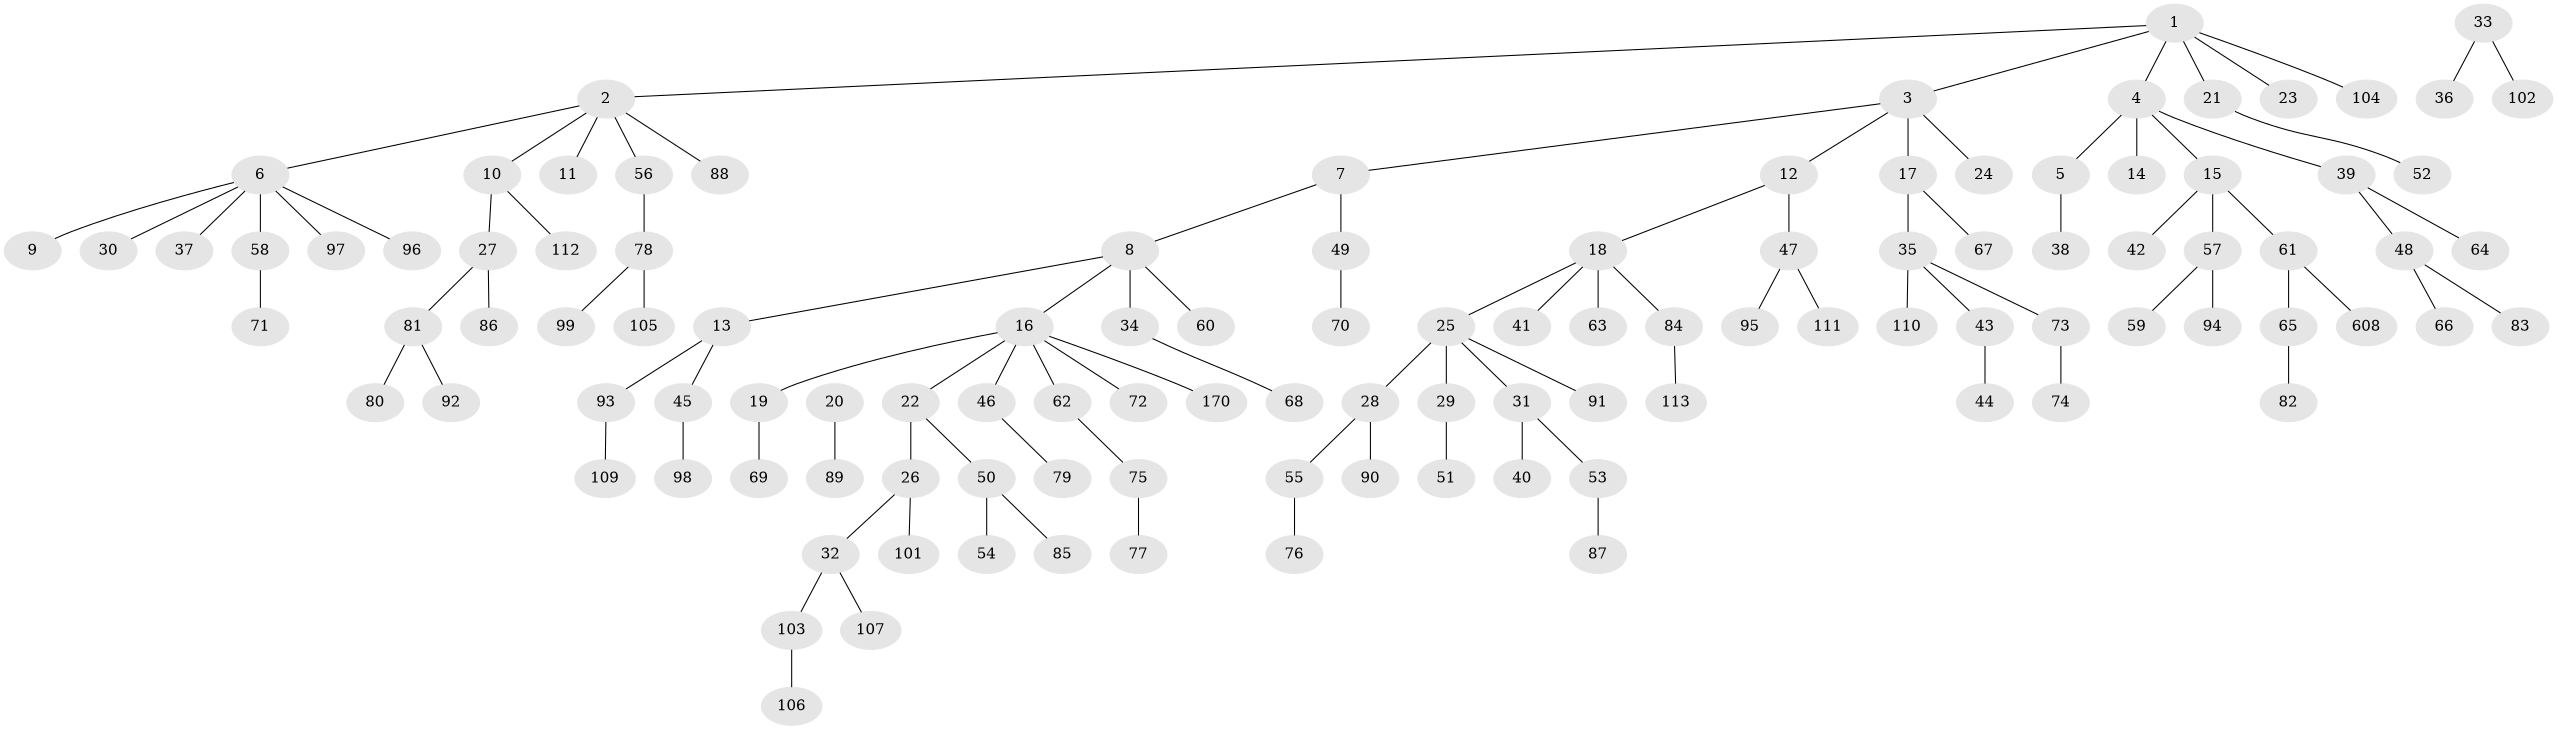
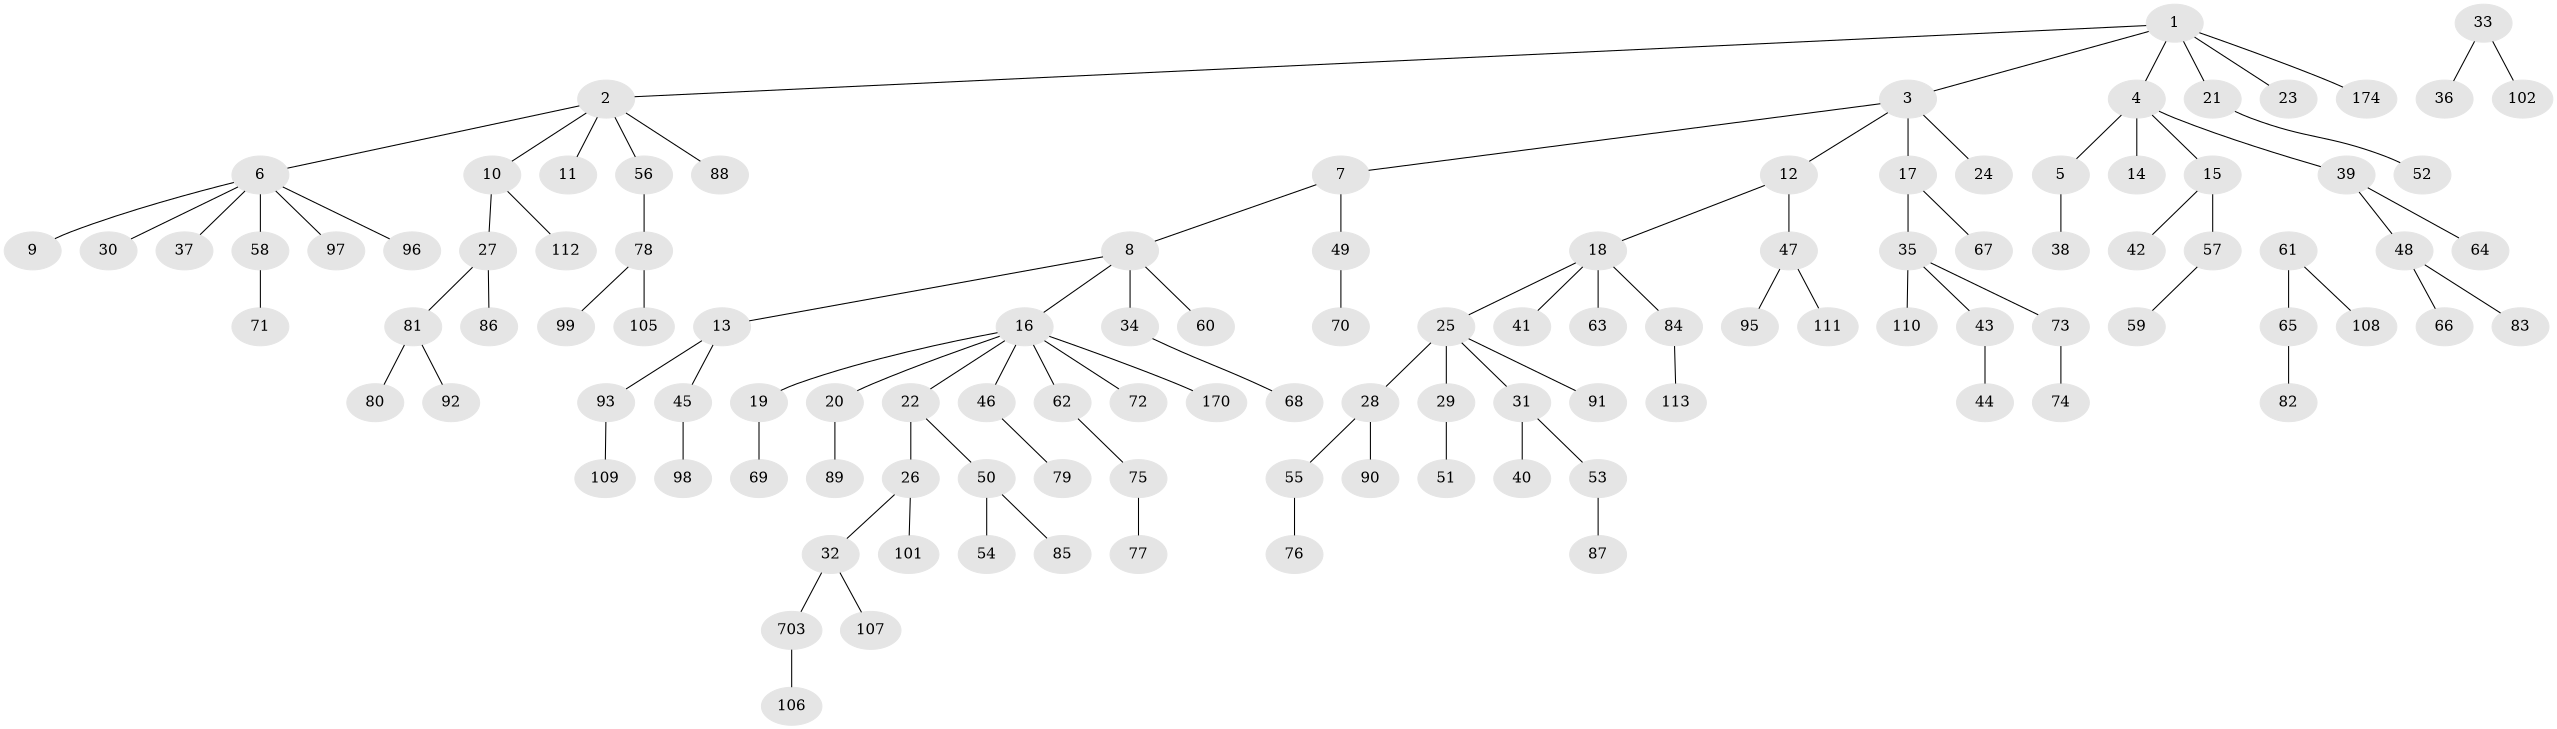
(2367, 99) -> (2367, 99)
(2251, 213) -> none
(2213, 327) -> none
(2367, 327) -> (2367, 327)
none -> (928, 362)
(792, 630) -> (792, 630)
